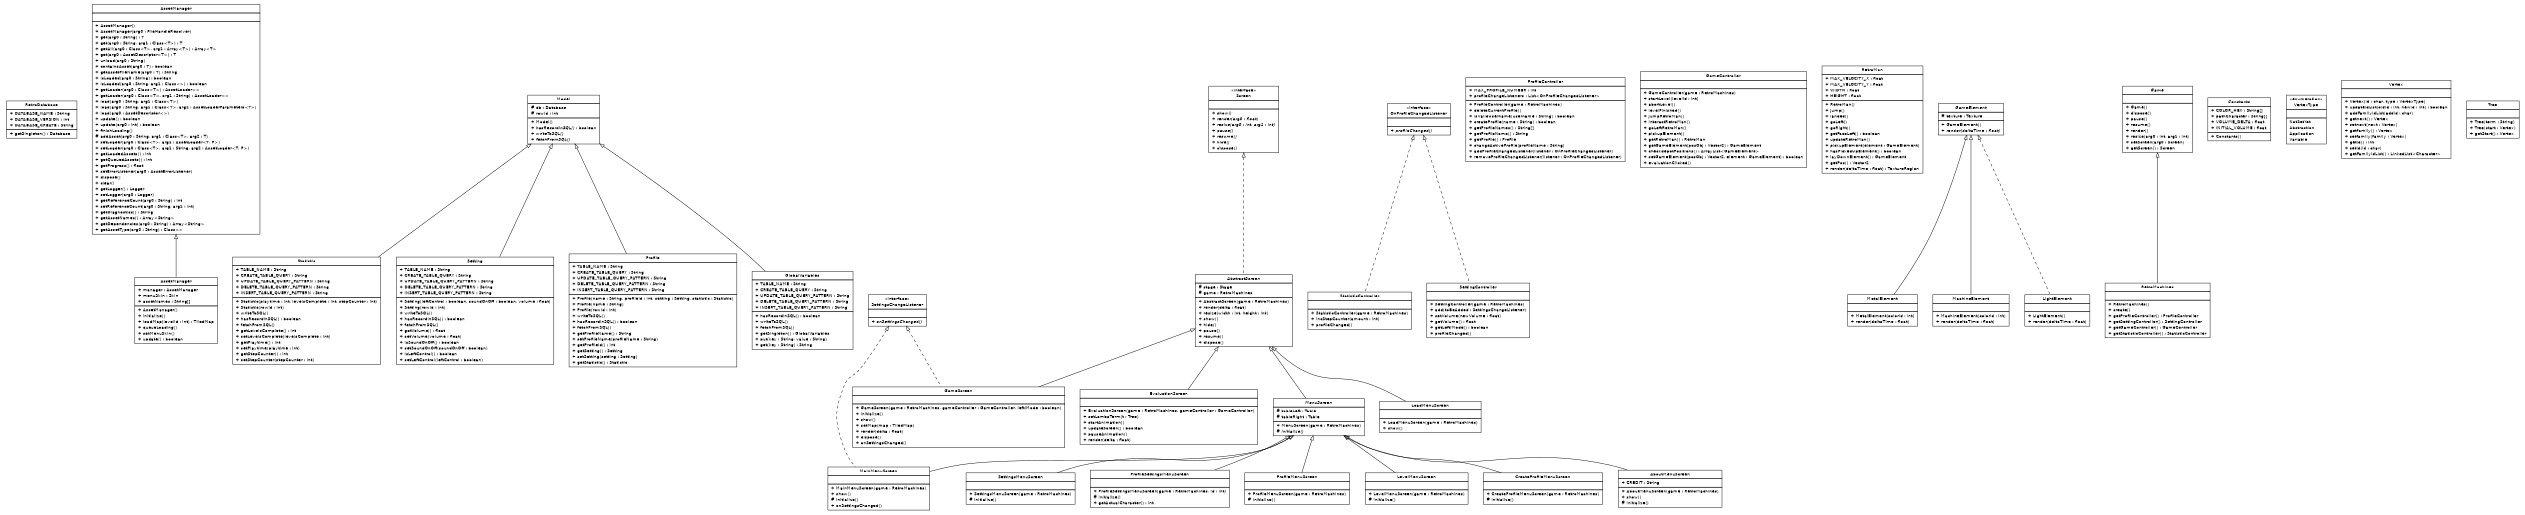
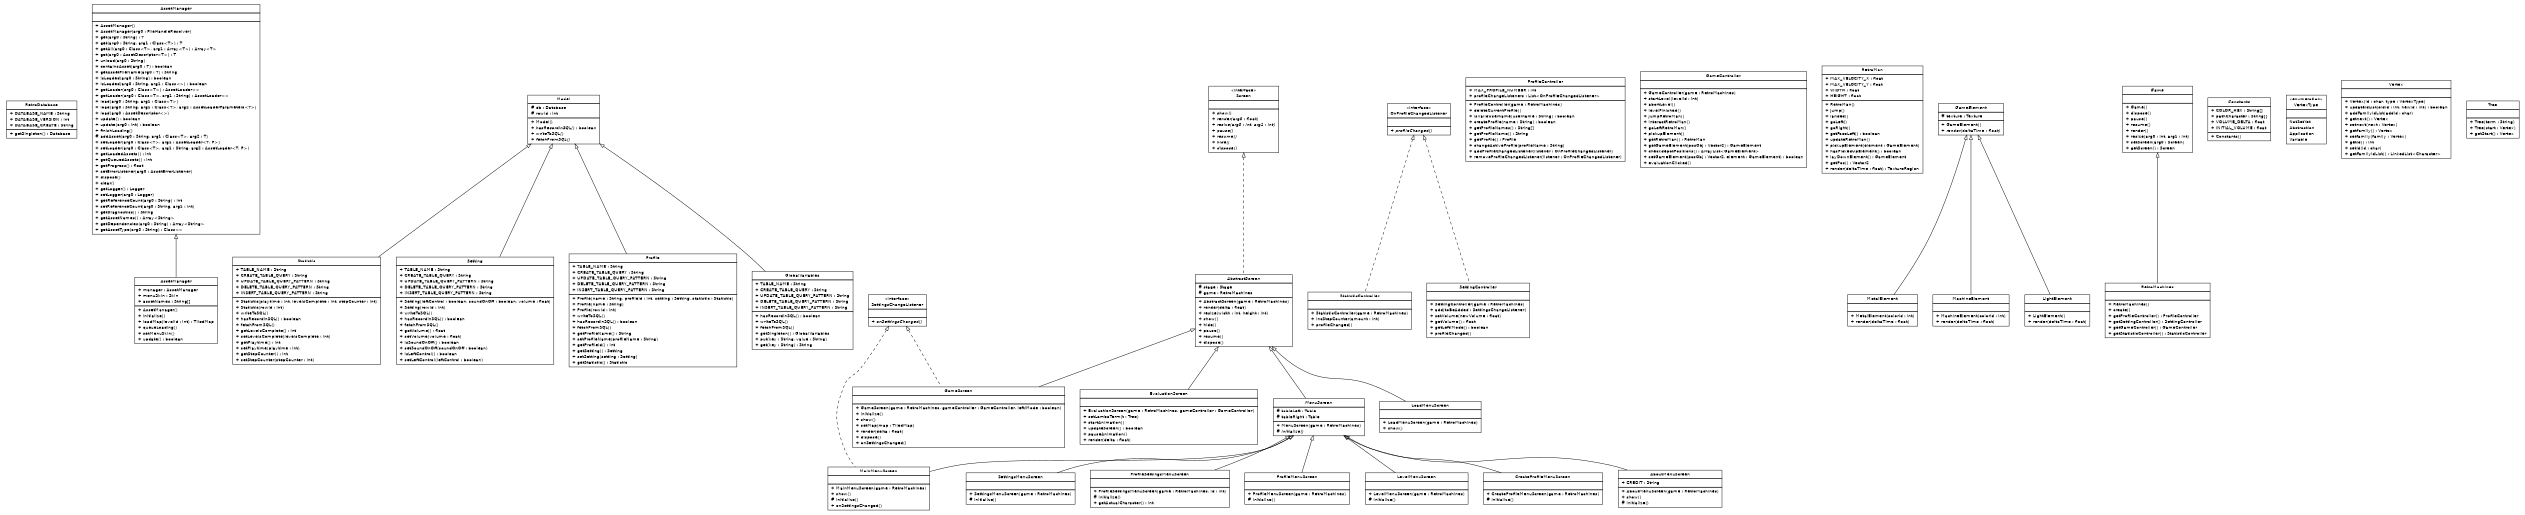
(2015, 217) -> (2015, 217)
